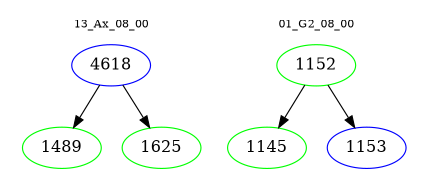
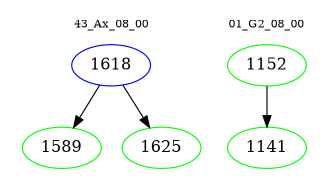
(112, 25) -> (112, 25)
(111, 65) -> (111, 65)
(62, 148) -> (62, 148)
(267, 148) -> (267, 148)
(367, 148) -> none
